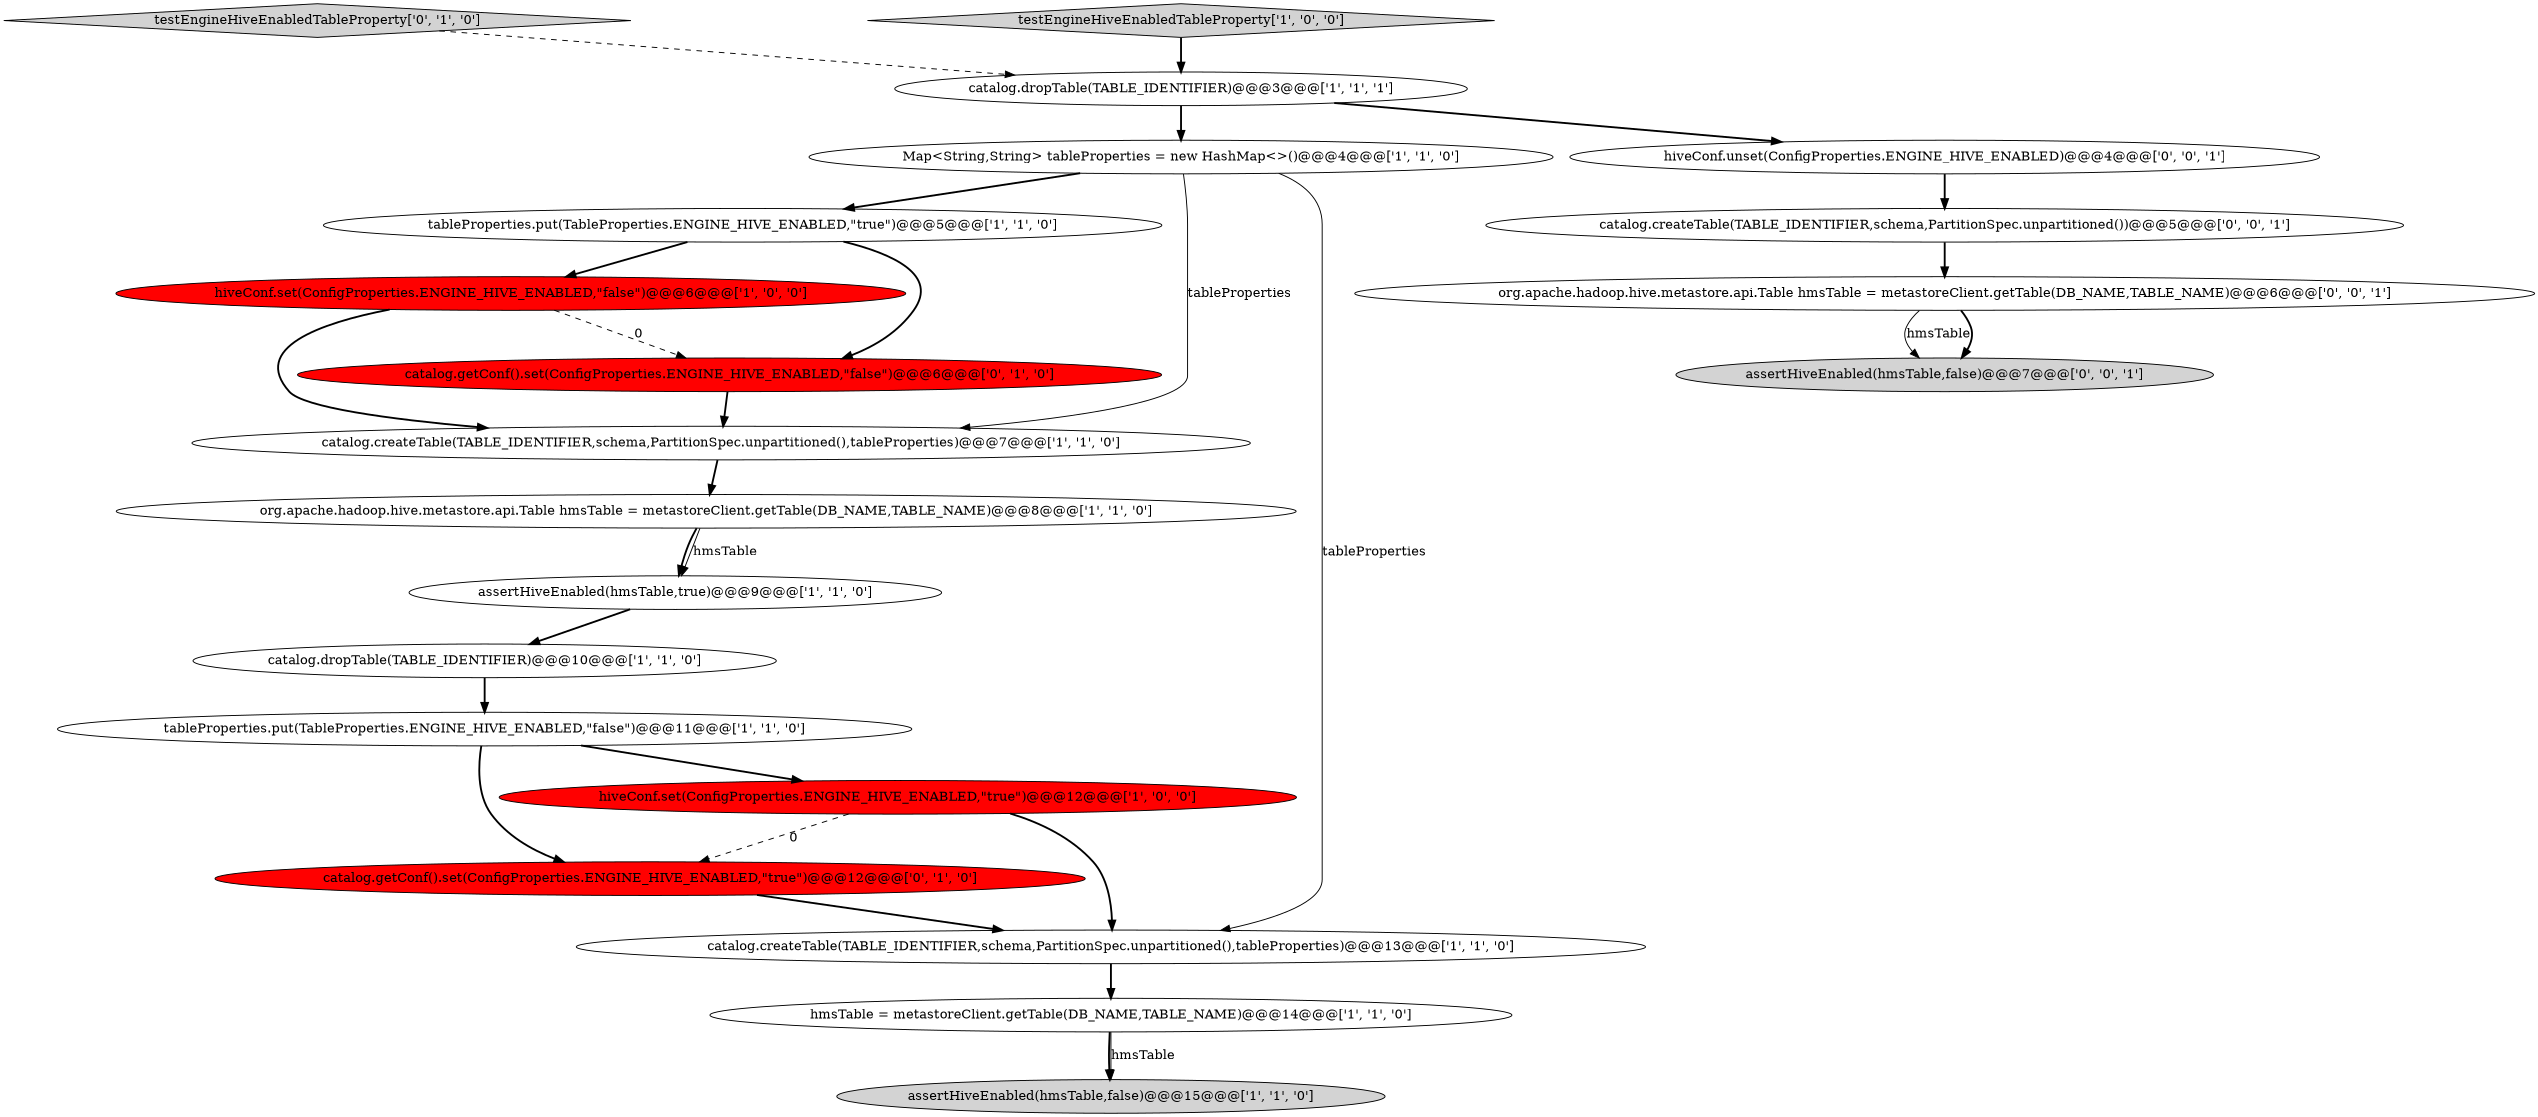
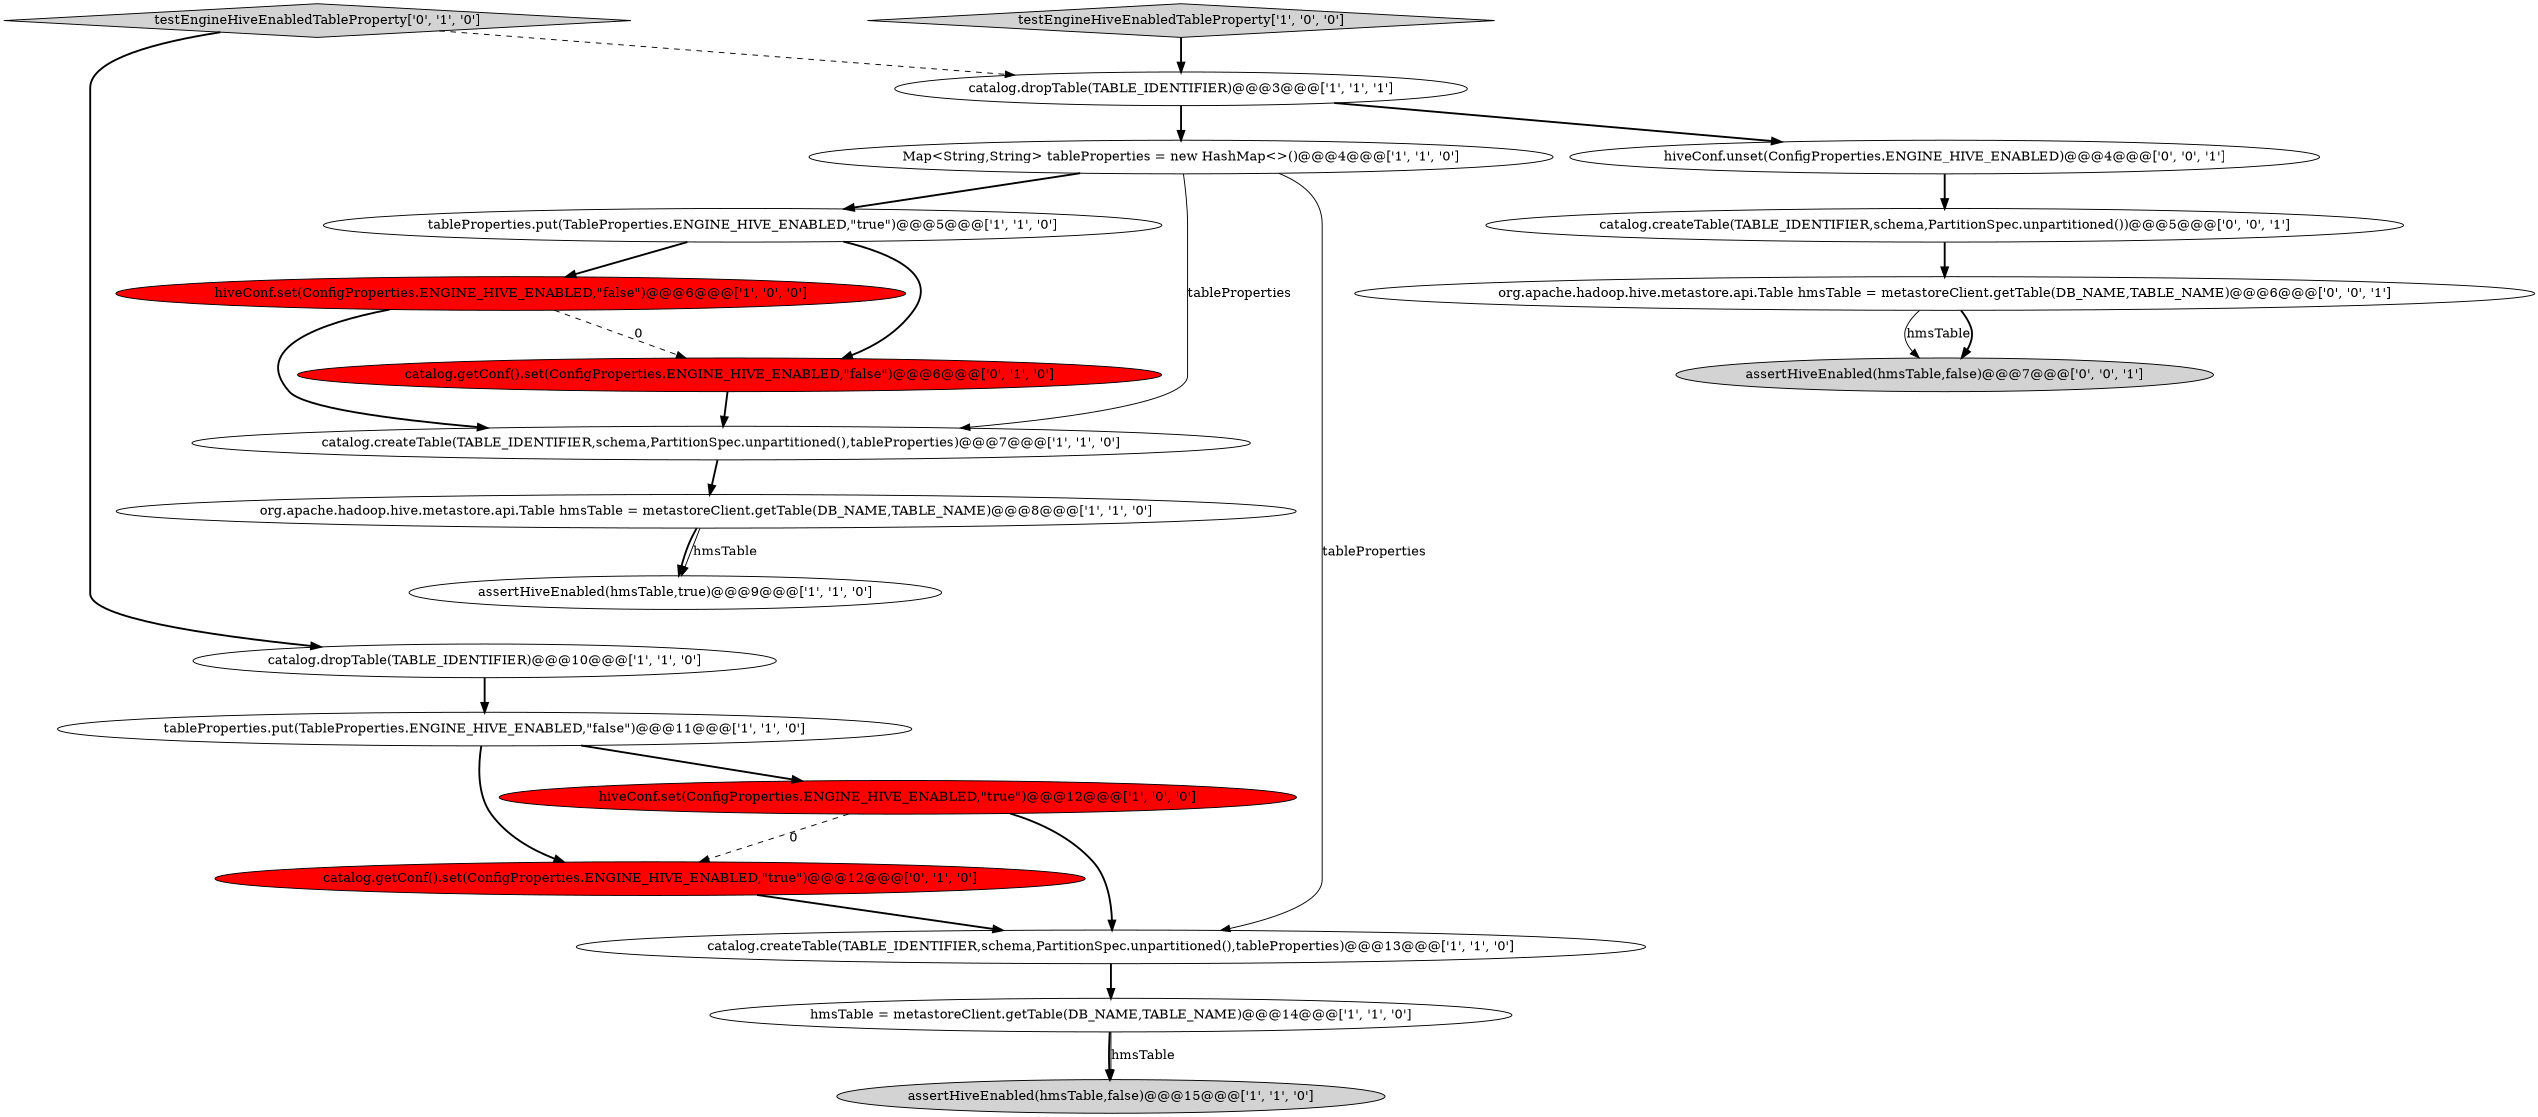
(585, 625) -> (90, 382)
